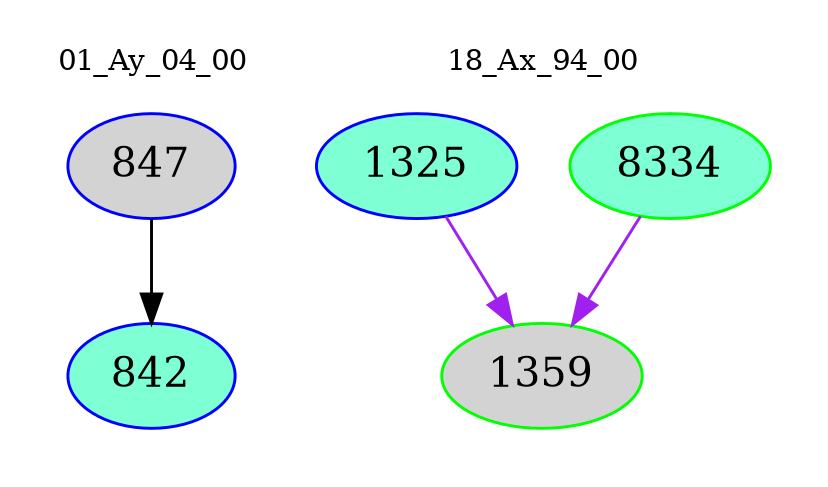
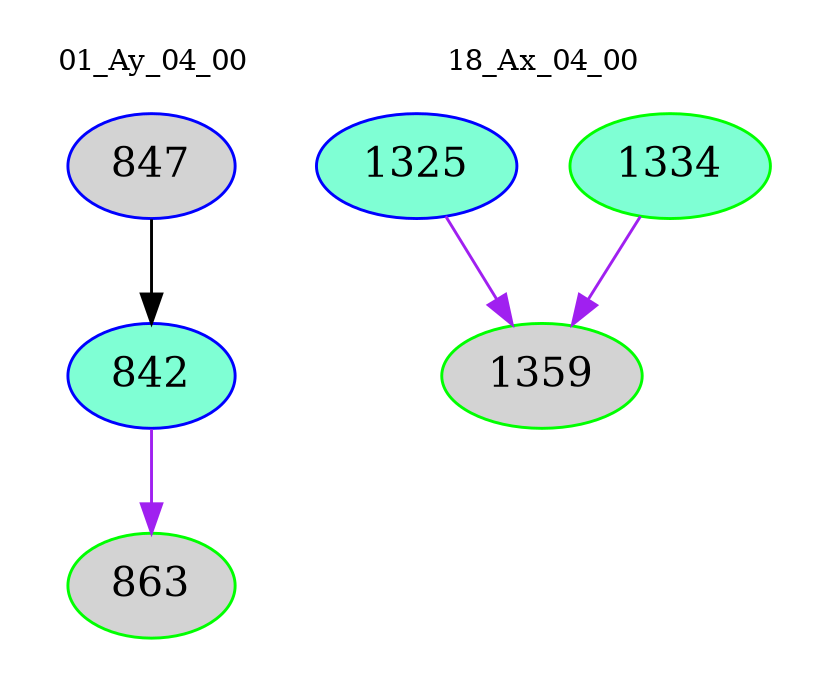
(543, 63) -> (543, 63)
(670, 166) -> (670, 166)
none -> (152, 586)
